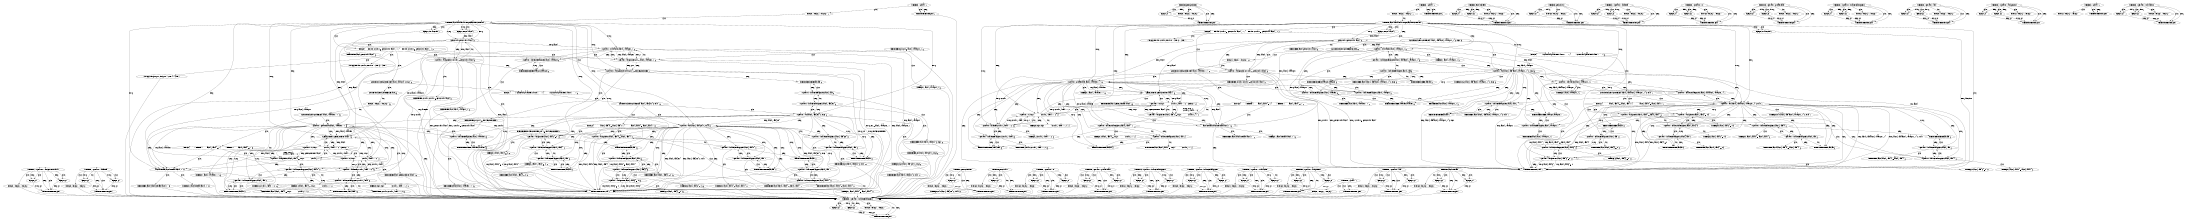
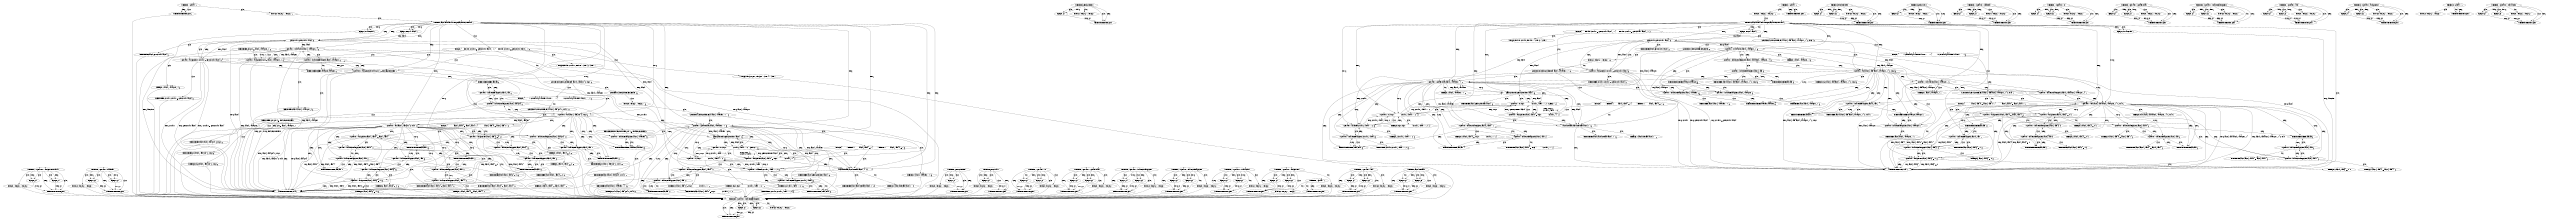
(726, 110) -> (604, 97)
(656, 116) -> none
